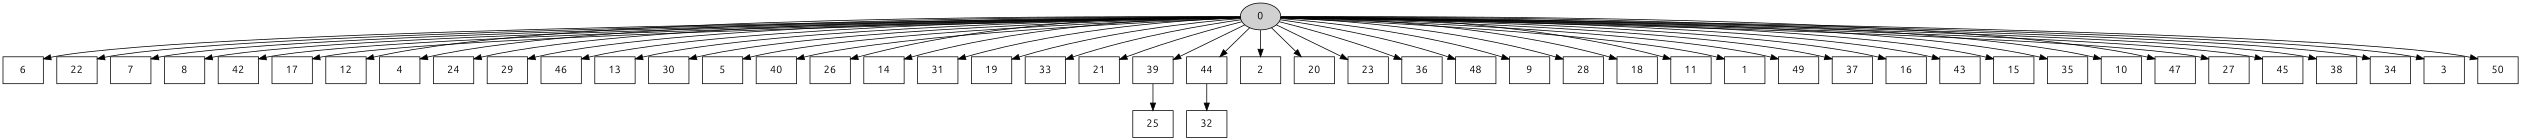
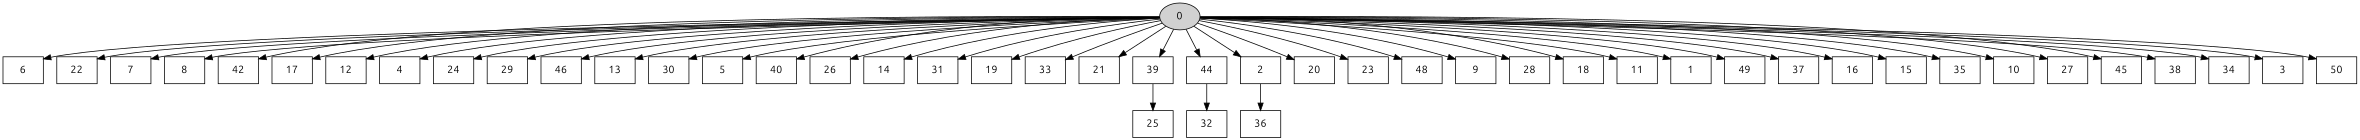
(1337, 38) -> (1261, 93)
(1960, 70) -> none
(2175, 70) -> none
